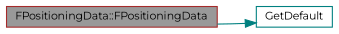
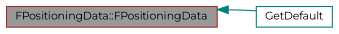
(231, 24) -> (242, 10)
